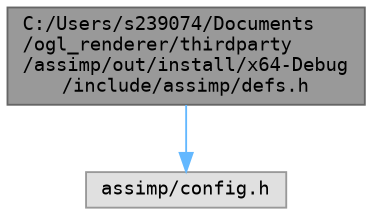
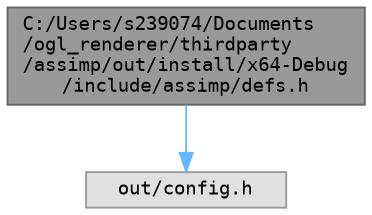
(186, 190) -> (186, 190)
